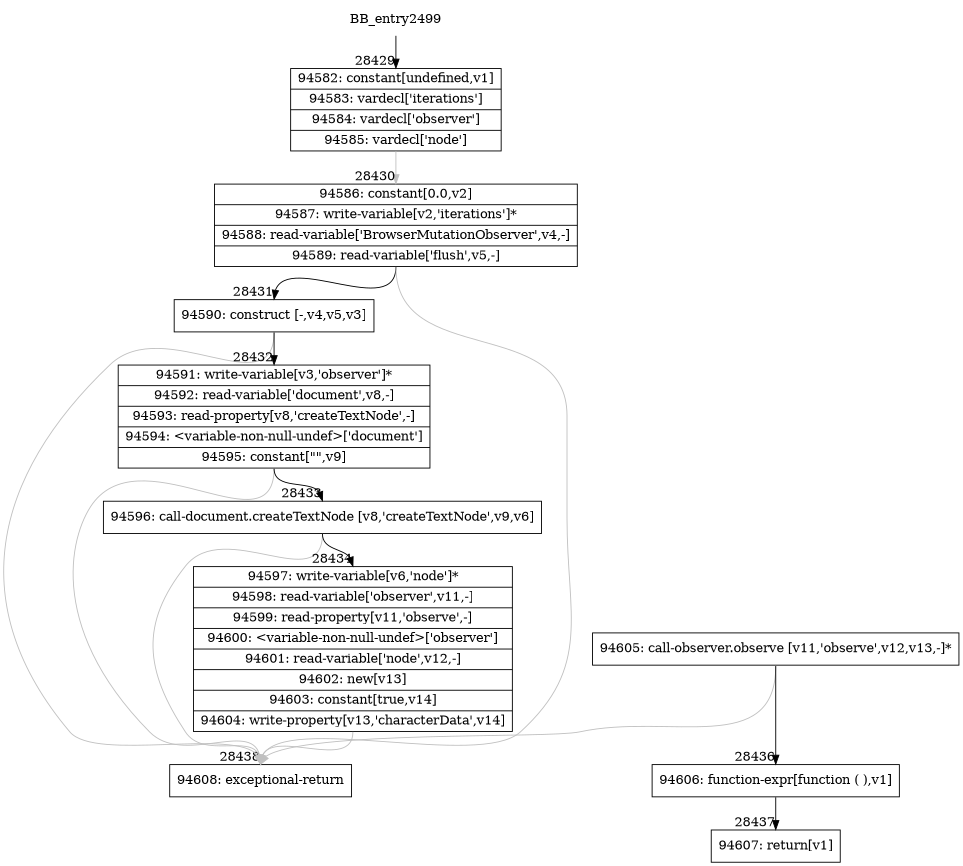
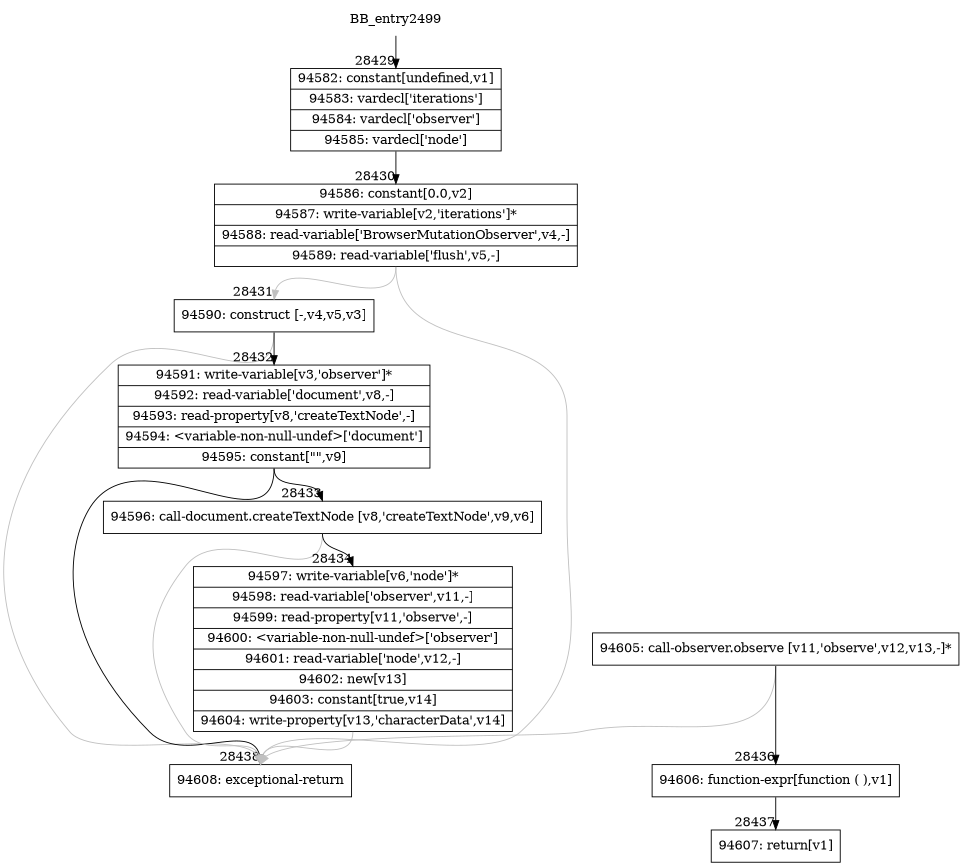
(396, 163) -> (396, 163)
(339, 284) -> (339, 284)
(74, 582) -> (74, 582)
